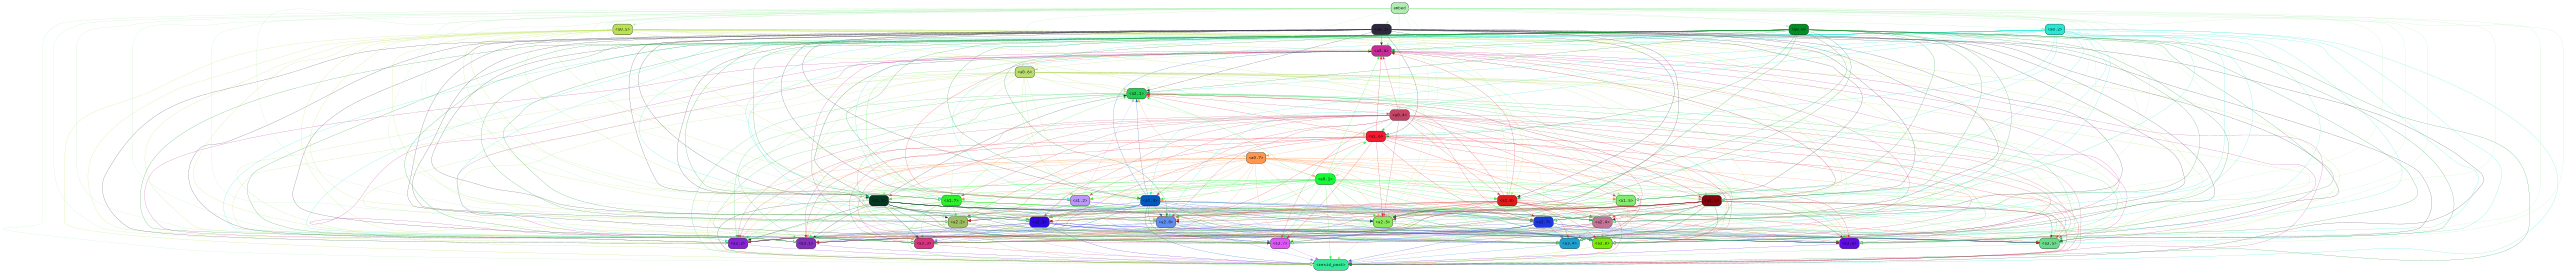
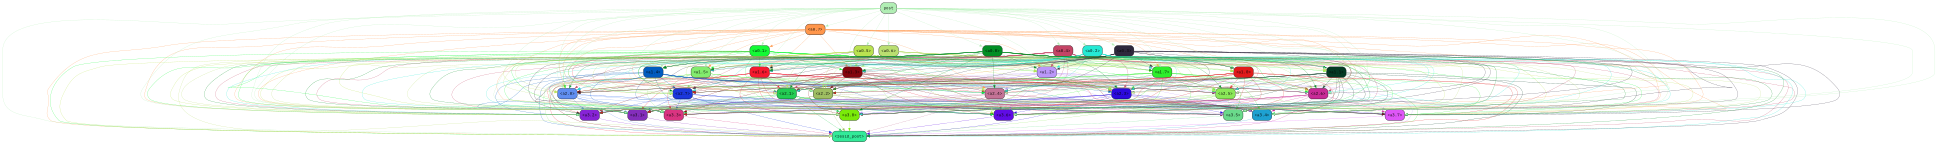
(1400, 8) -> (889, 8)
(946, 53) -> (813, 58)
(1188, 56) -> (1107, 58)
(723, 67) -> (972, 73)
(978, 83) -> (1181, 83)
(1267, 104) -> (923, 56)
(1389, 125) -> (913, 61)
(1230, 132) -> (572, 74)
(1317, 147) -> (793, 51)
